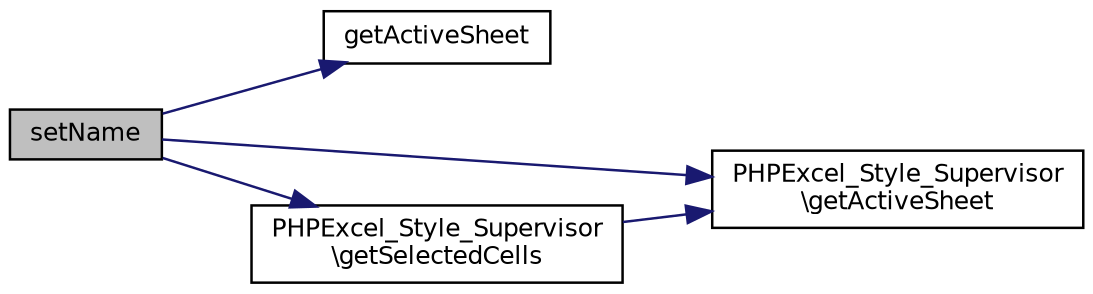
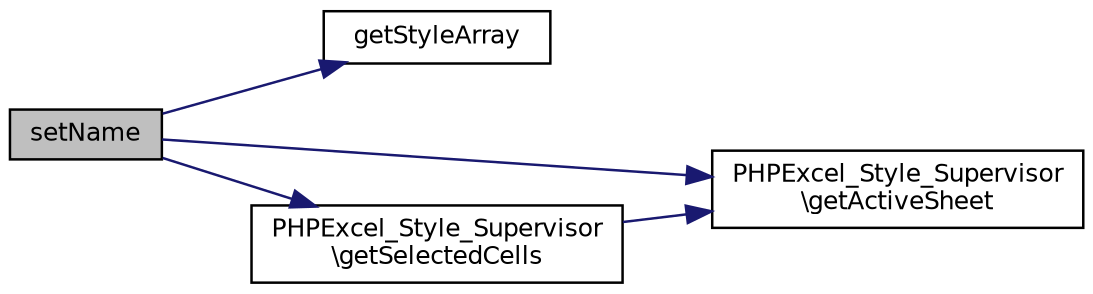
(437, 37) -> (437, 37)
